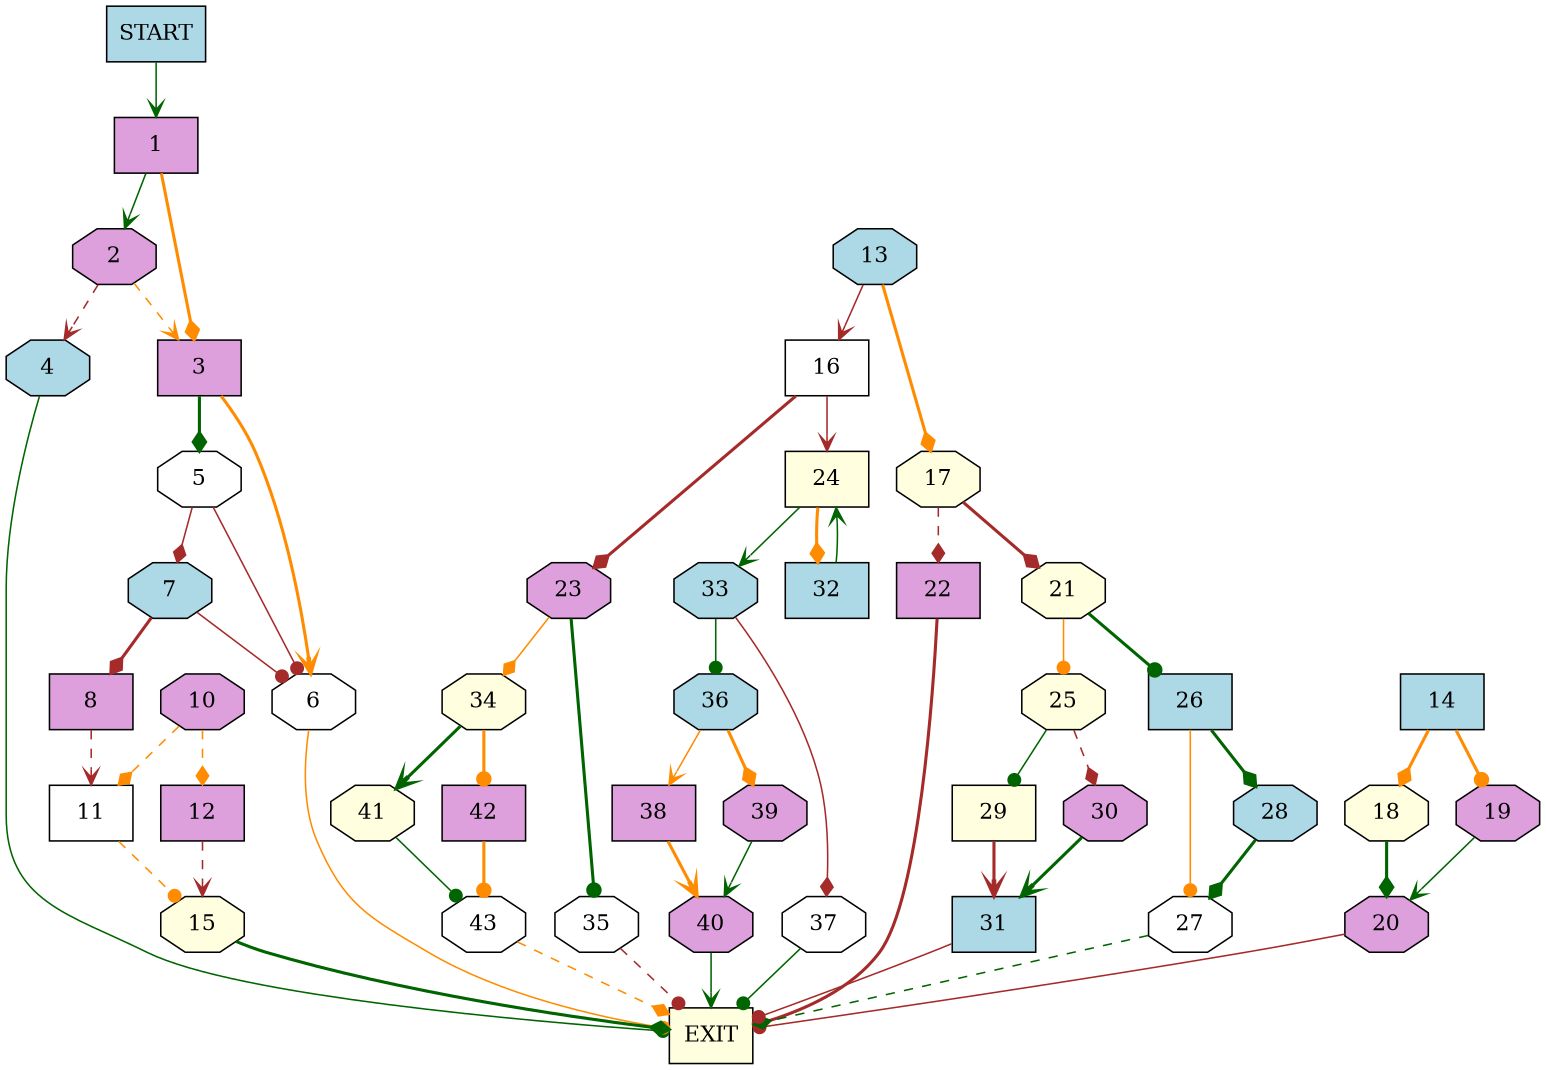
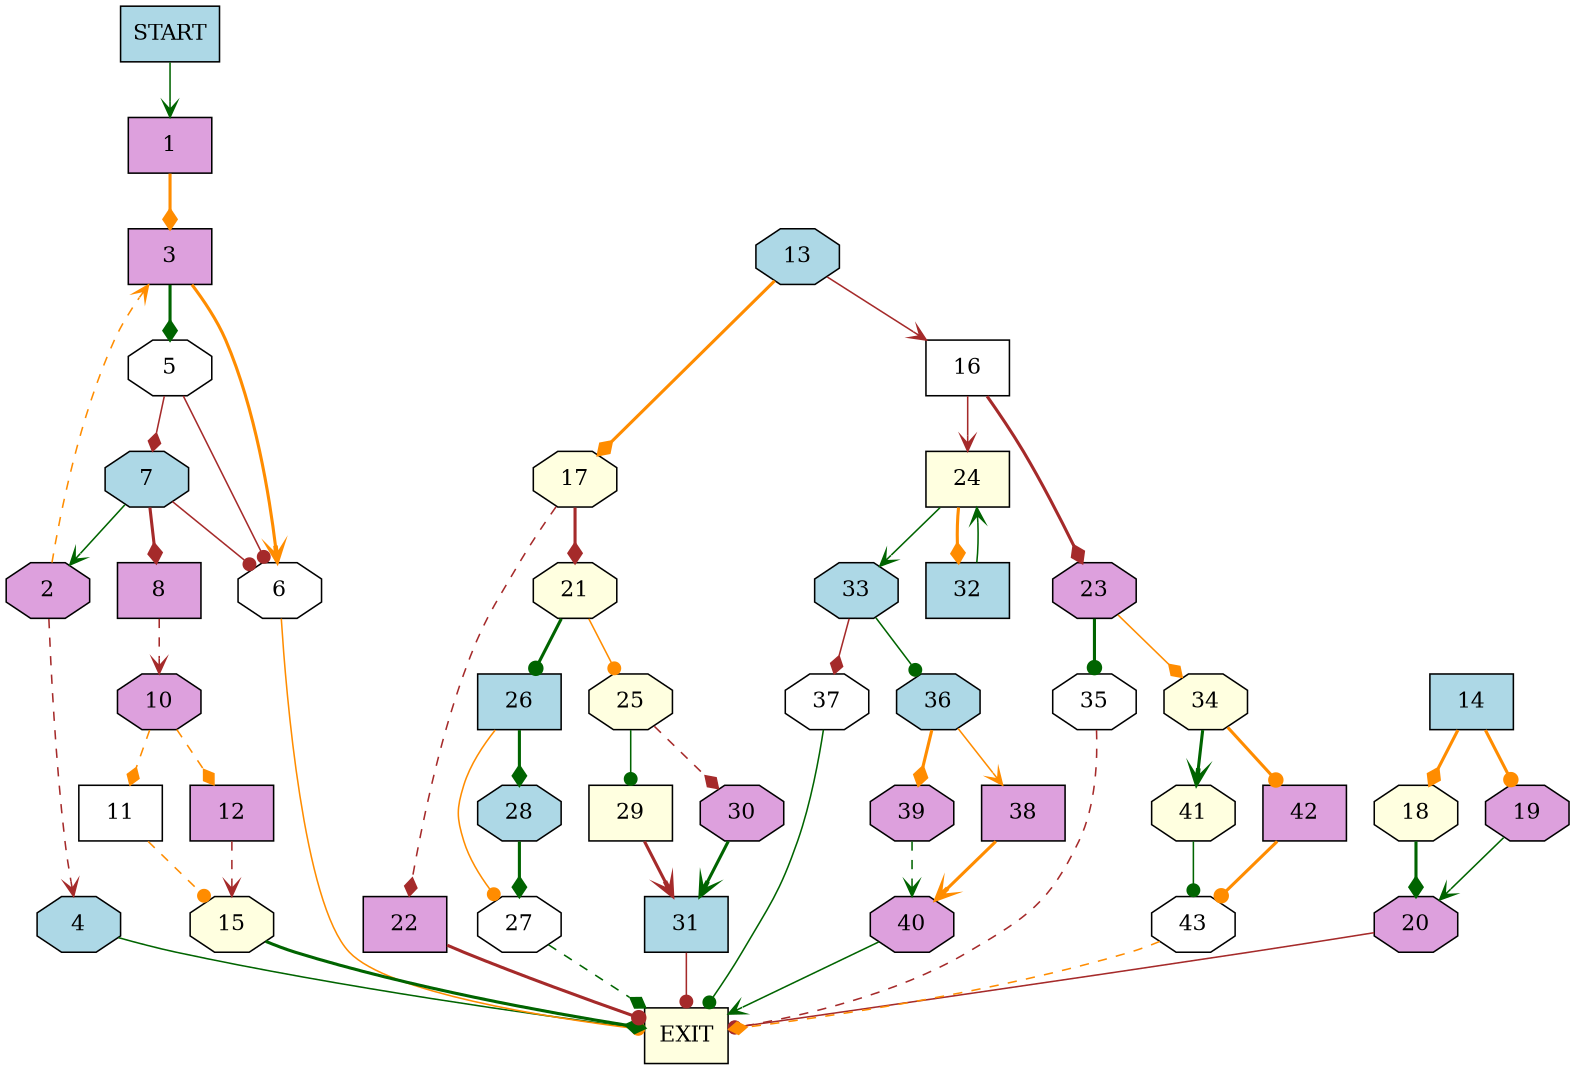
(138, 194) -> (103, 529)
(91, 750) -> (159, 639)
(742, 862) -> (912, 861)
